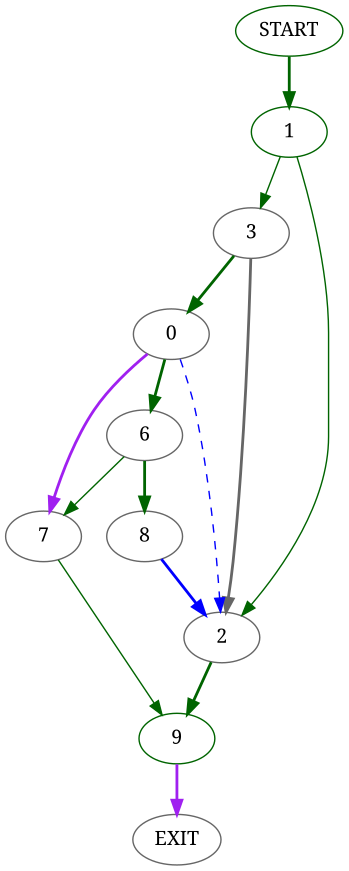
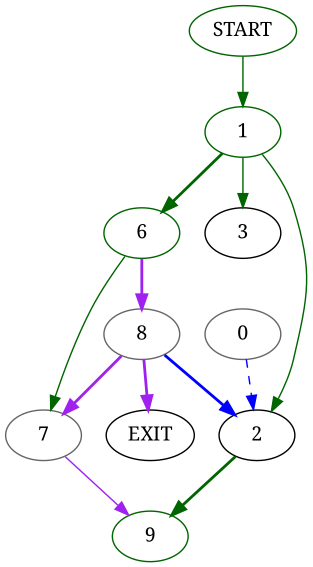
(289, 75) -> (243, 75)
(251, 233) -> (243, 233)
(216, 278) -> none
(160, 378) -> (198, 177)
(89, 418) -> (98, 380)
(244, 429) -> none
(145, 435) -> (142, 233)
(145, 479) -> (142, 277)
(106, 632) -> (92, 481)
(222, 637) -> (257, 435)
(177, 782) -> (145, 378)
(177, 840) -> (150, 435)
